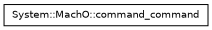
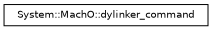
(106, 15) -> (106, 15)
